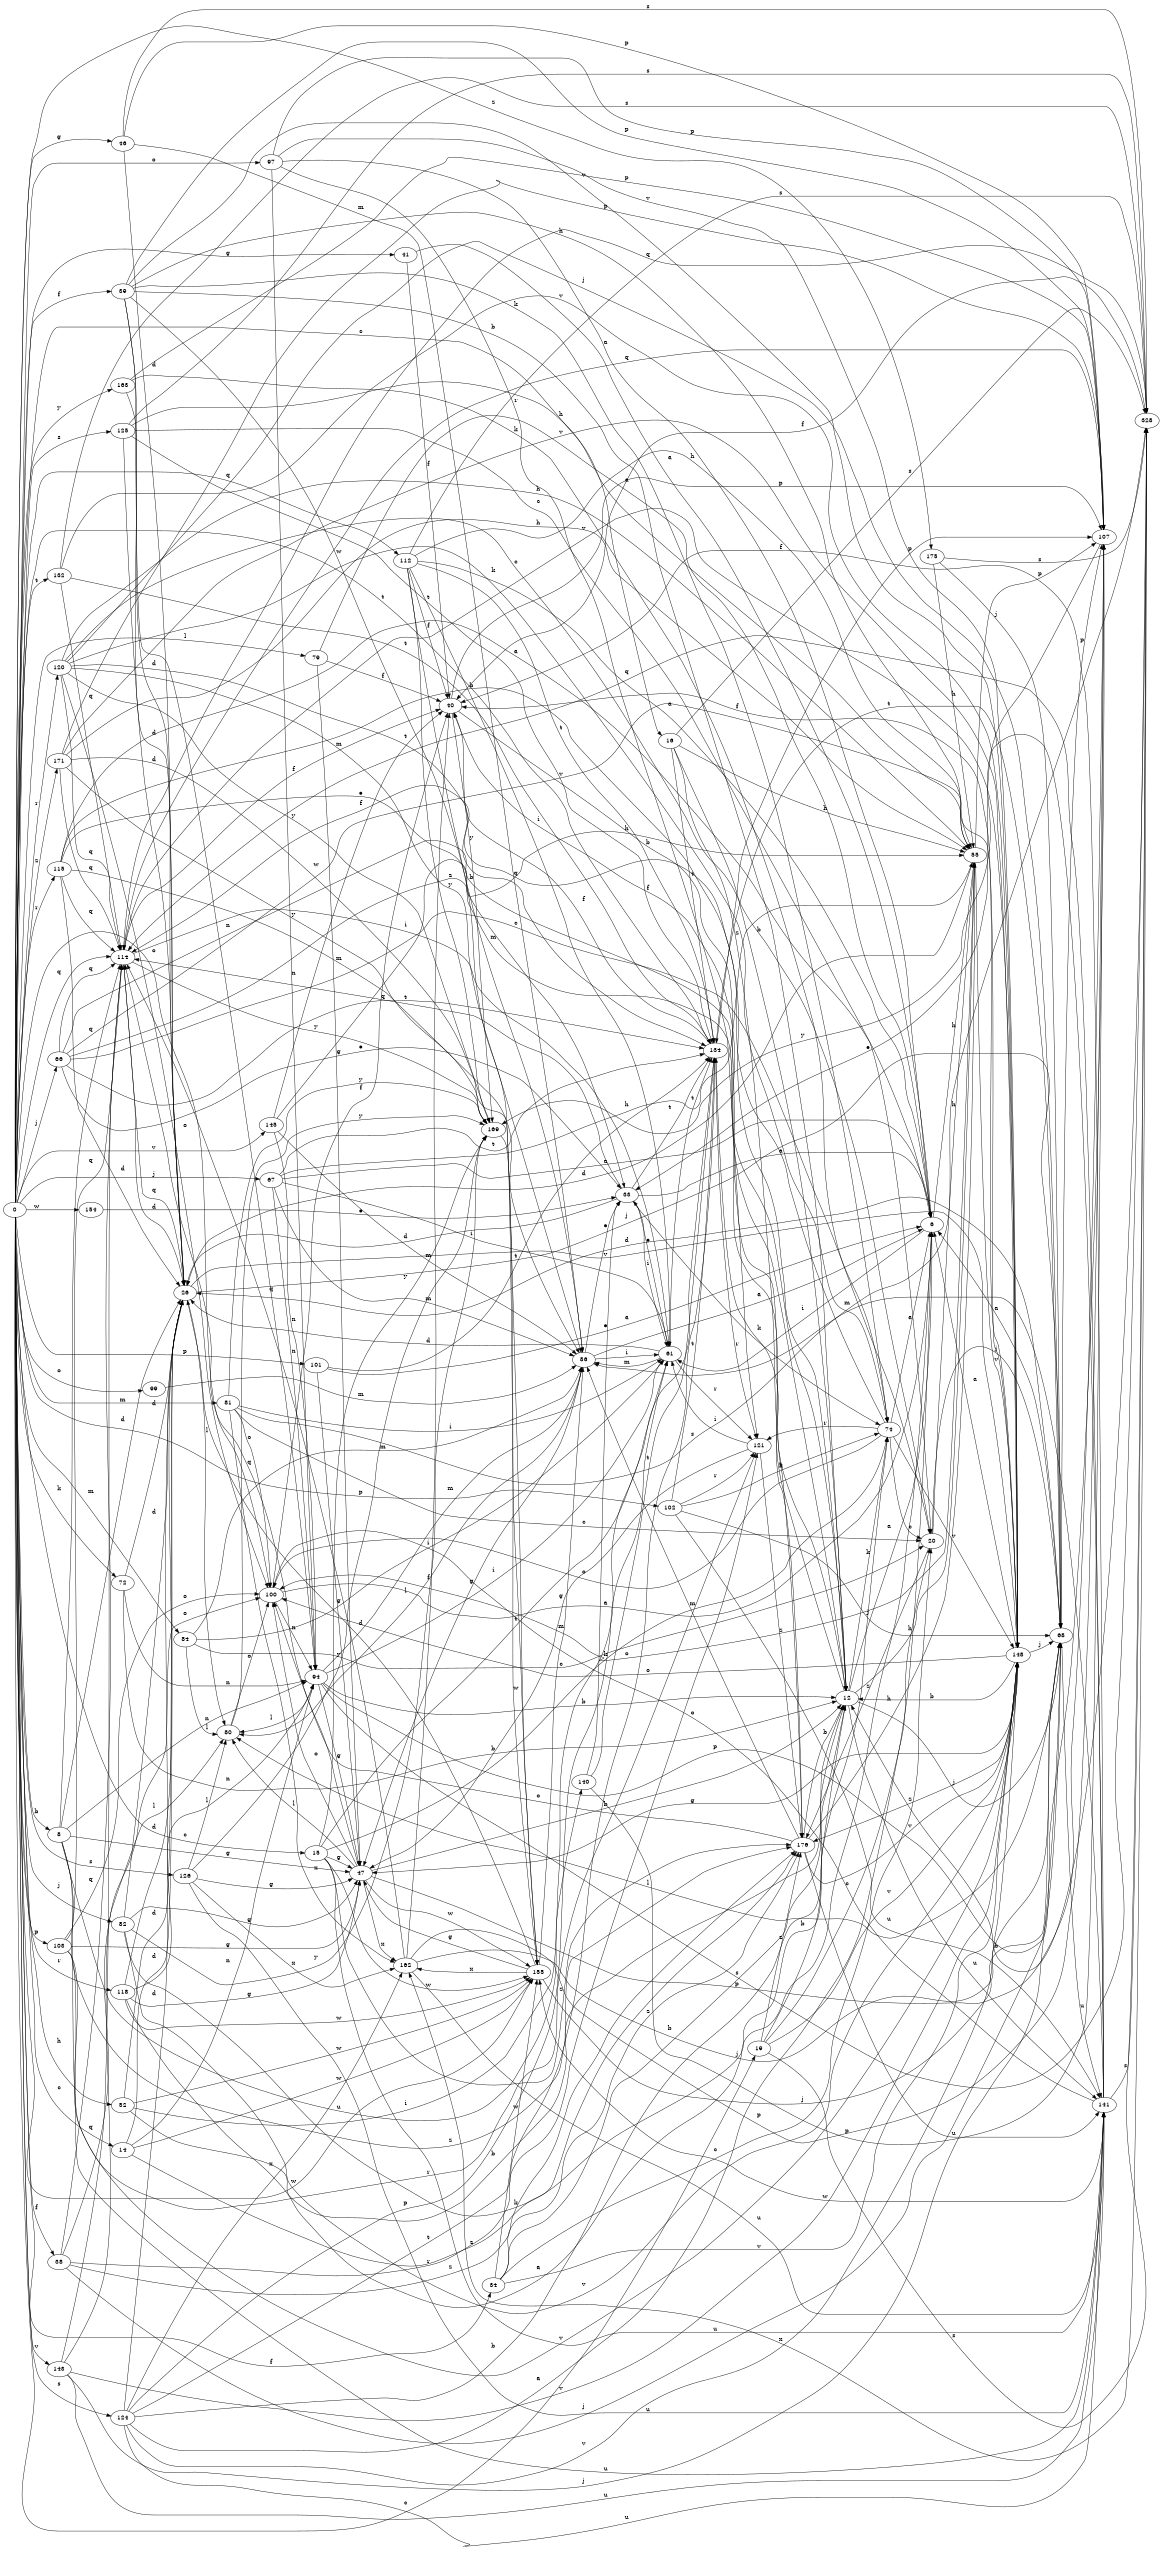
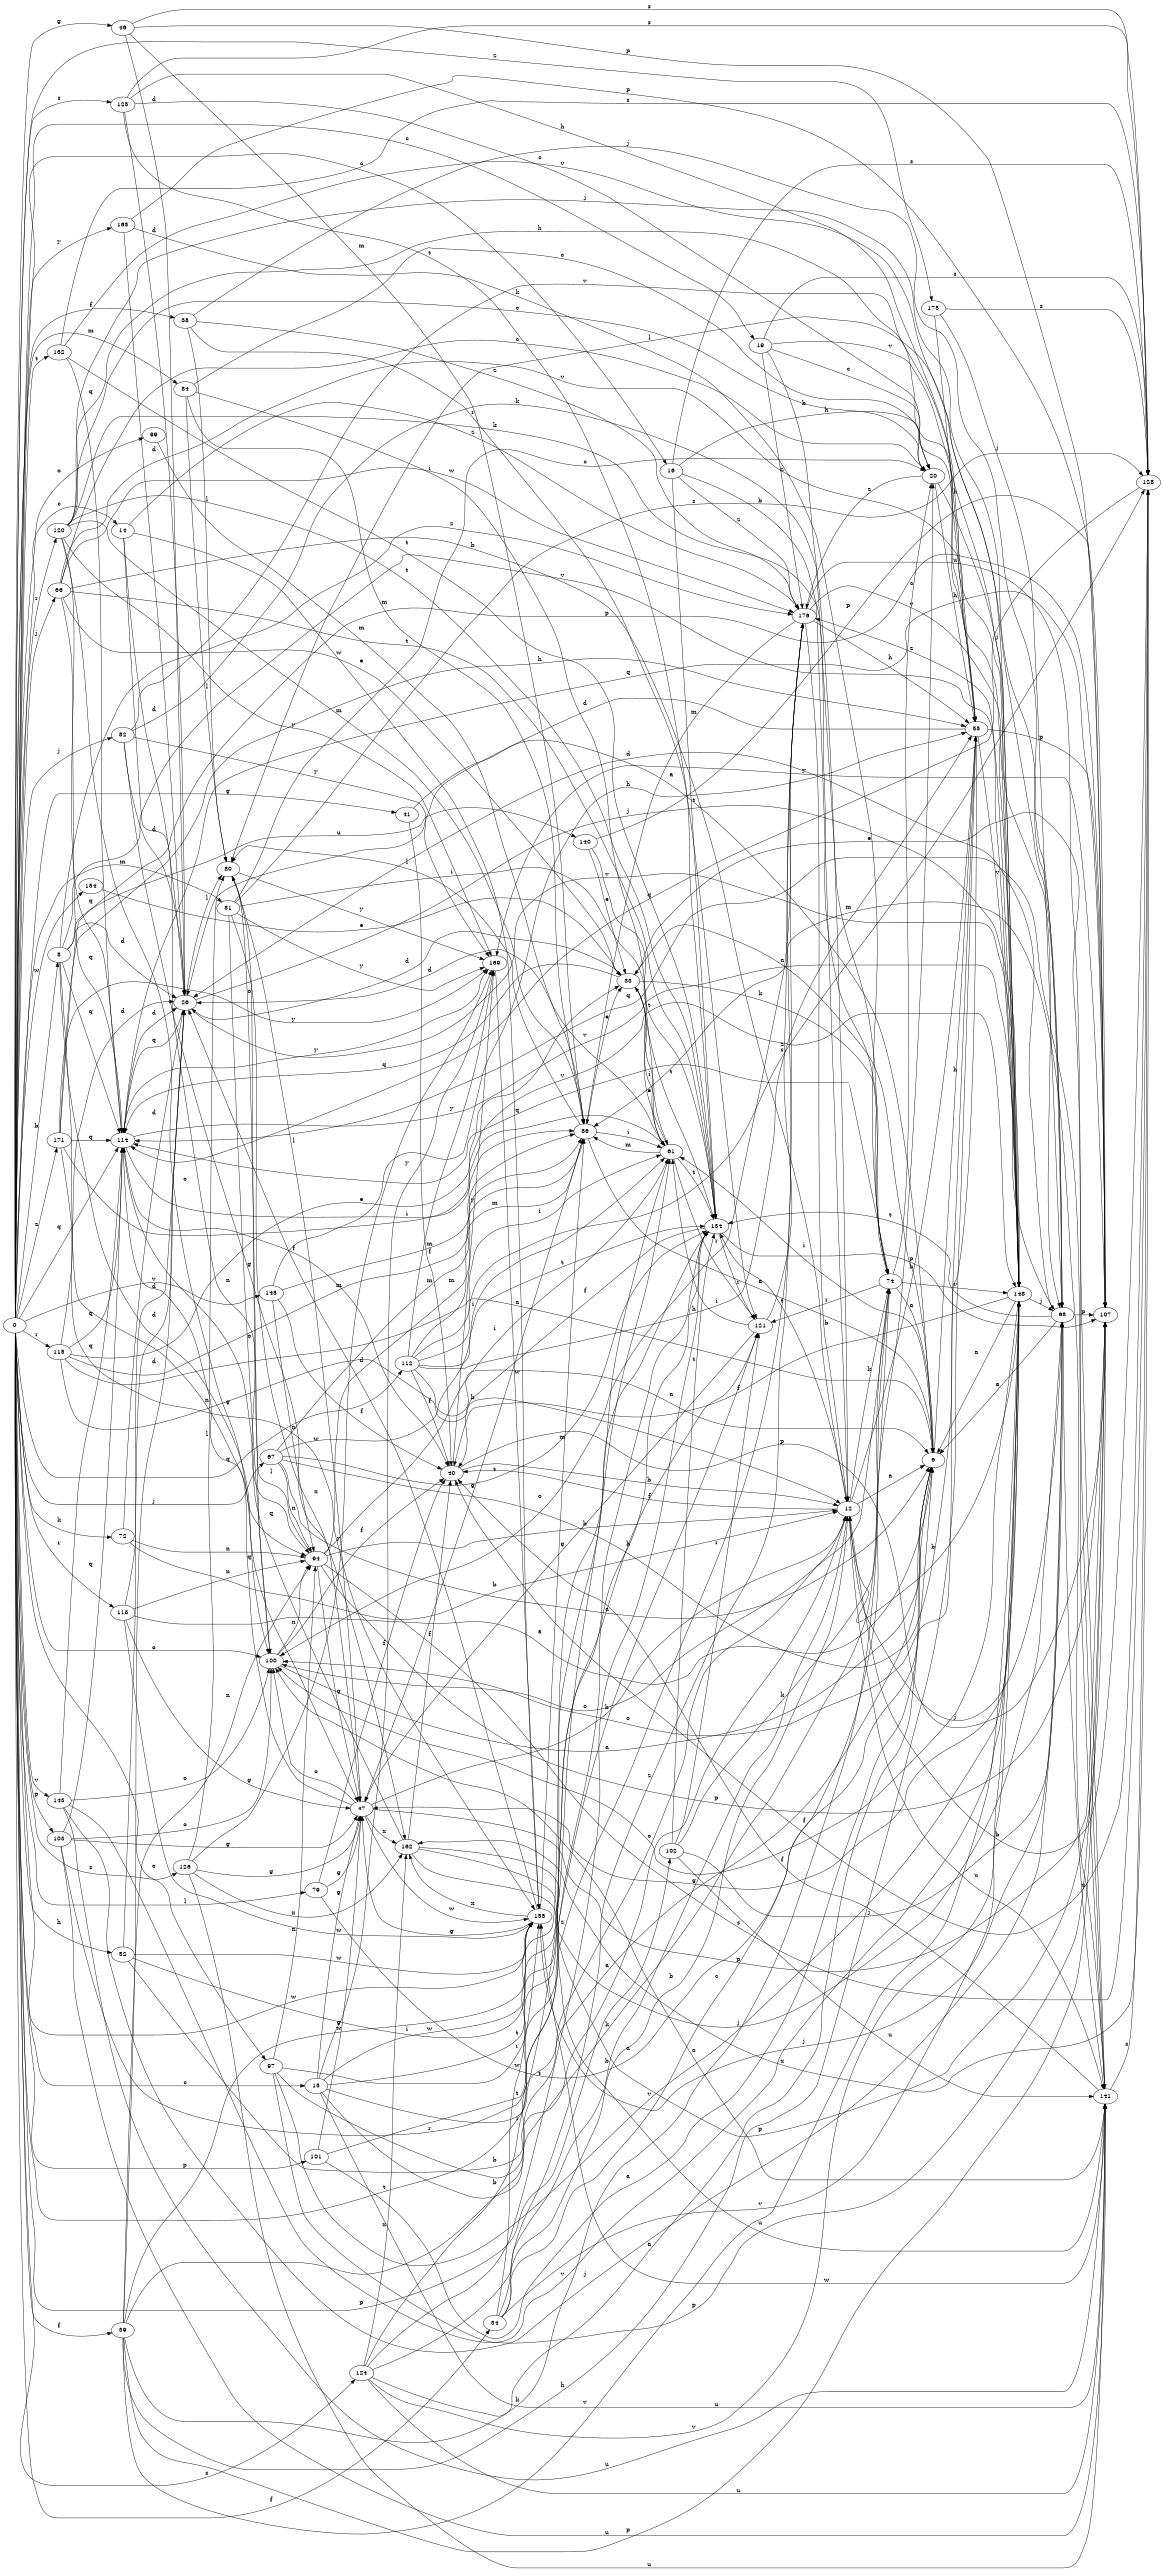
(1147, 421) -> (1148, 482)
(450, 875) -> (452, 471)
(105, 1838) -> none
(165, 1997) -> none
(406, 2203) -> (517, 2119)
